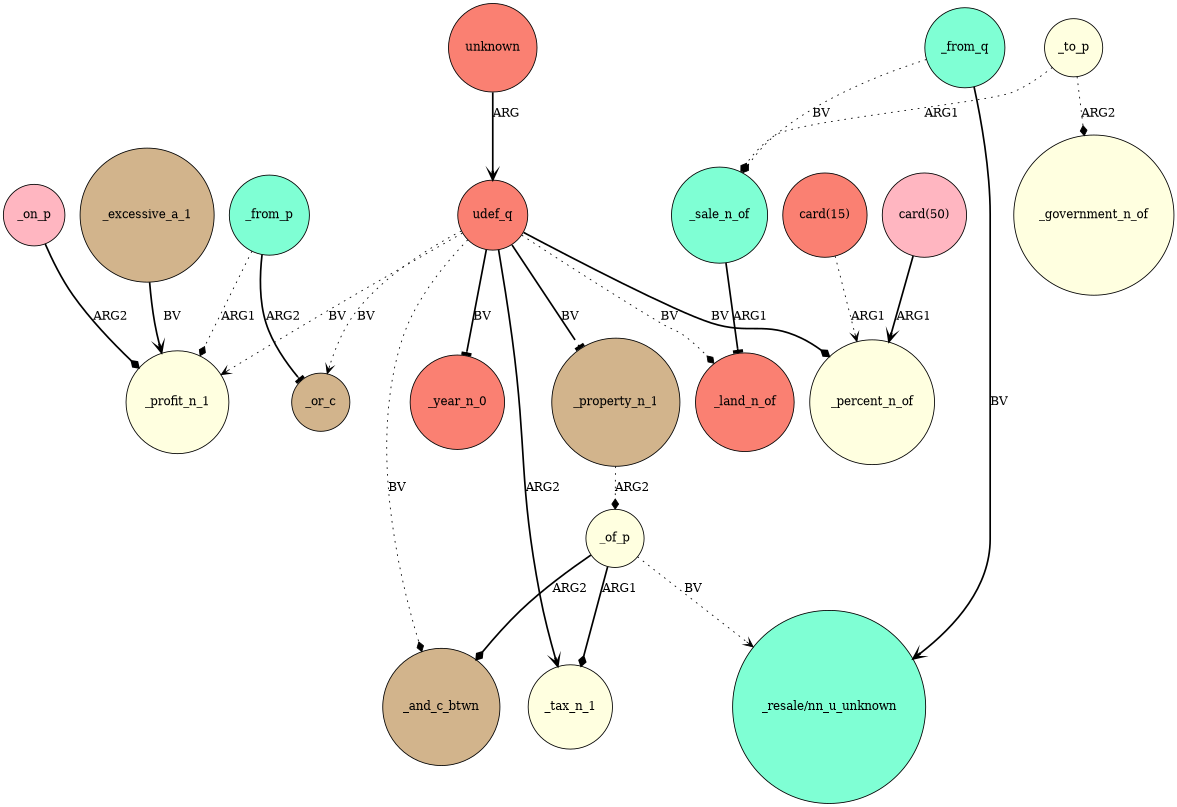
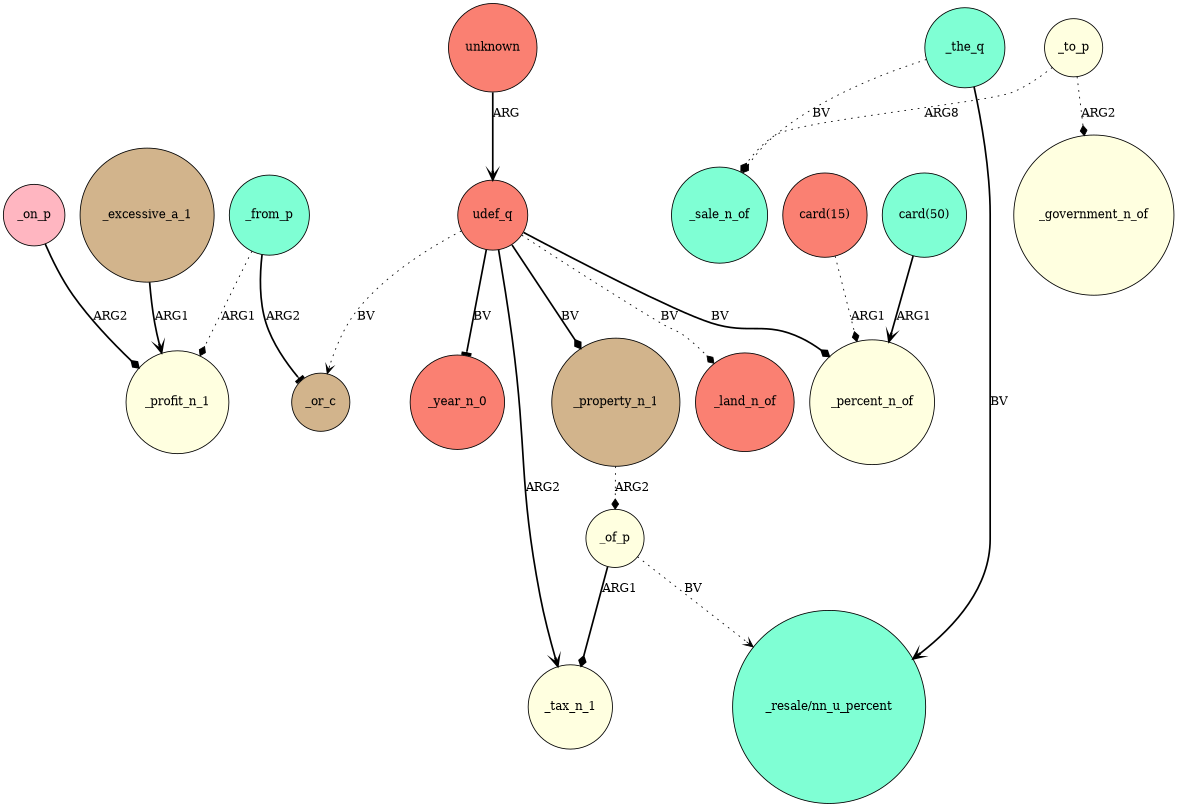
(965, 48) -> (965, 48)
(942, 114) -> (942, 114)
(924, 215) -> (924, 215)
(544, 292) -> (544, 292)
(845, 294) -> (845, 294)
(345, 301) -> none
(732, 306) -> none
(172, 317) -> (172, 317)
(441, 707) -> none
(829, 707) -> (829, 707)
